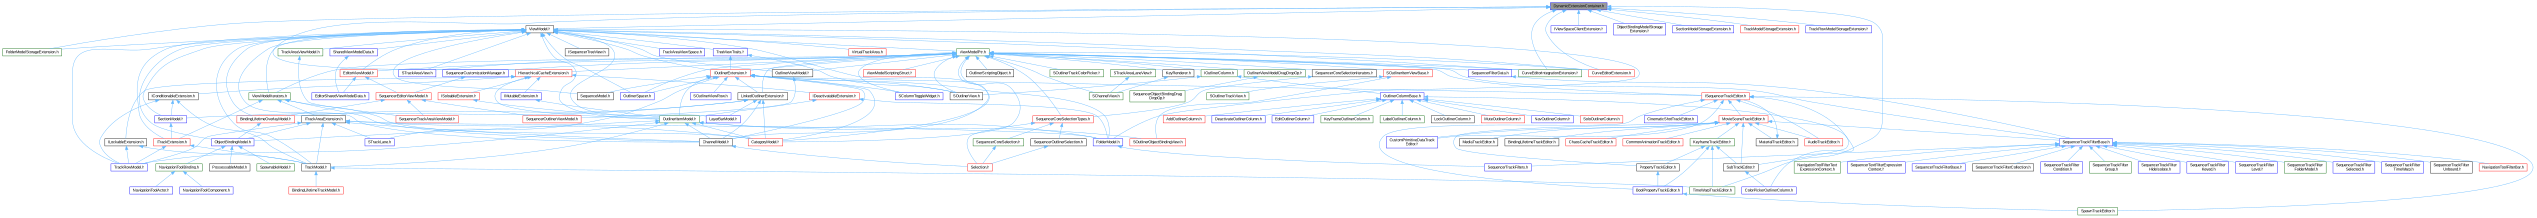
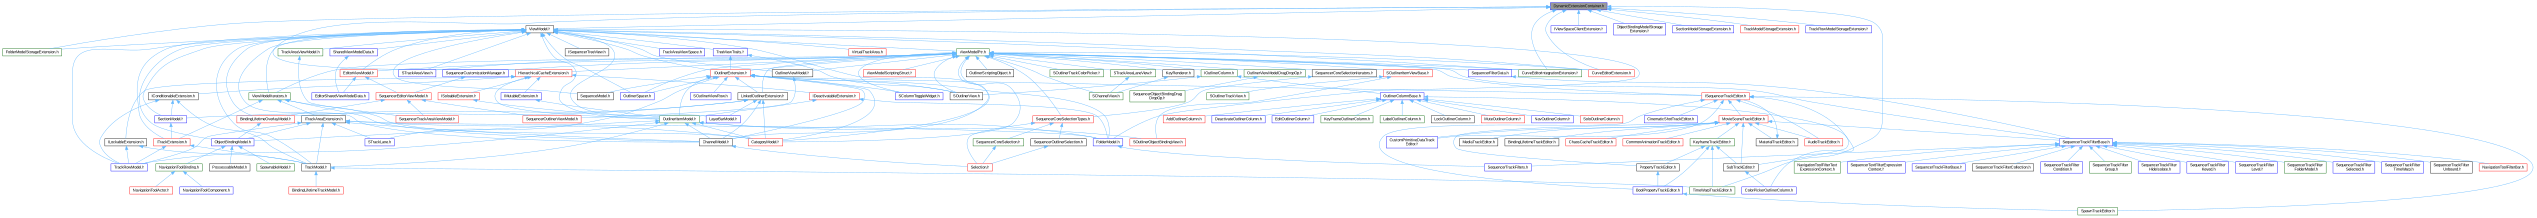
none -> (1052, 63)
(151, 190) -> (151, 190)
